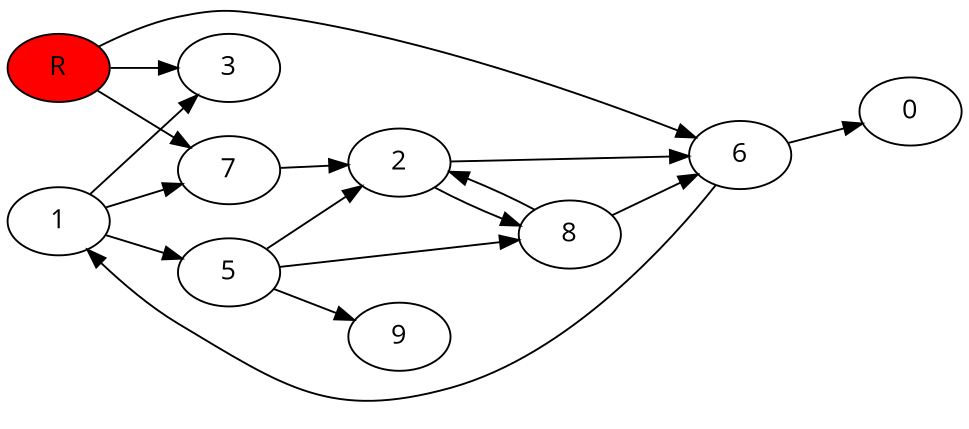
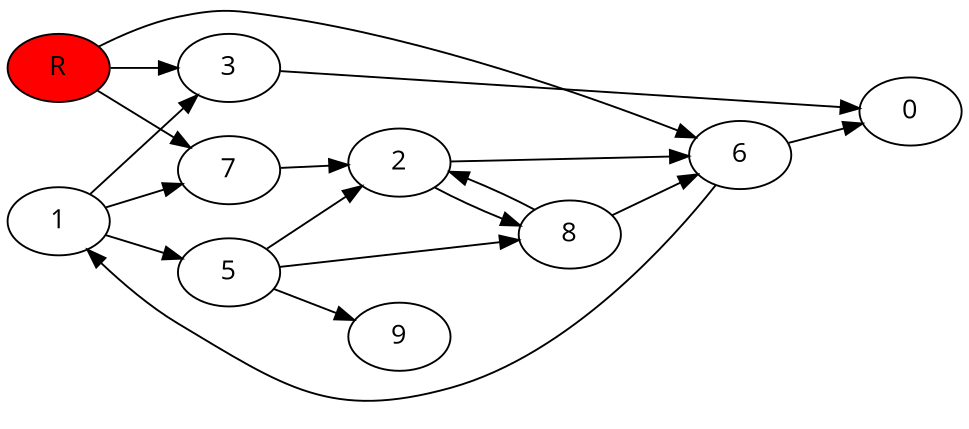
none -> (504, 85)
